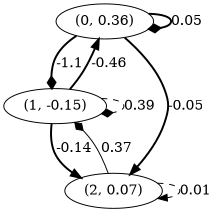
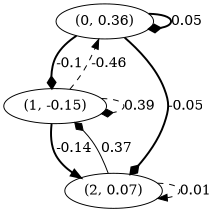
(70, 64) -> (70, 64)
(84, 70) -> (84, 70)
(167, 99) -> (167, 99)
